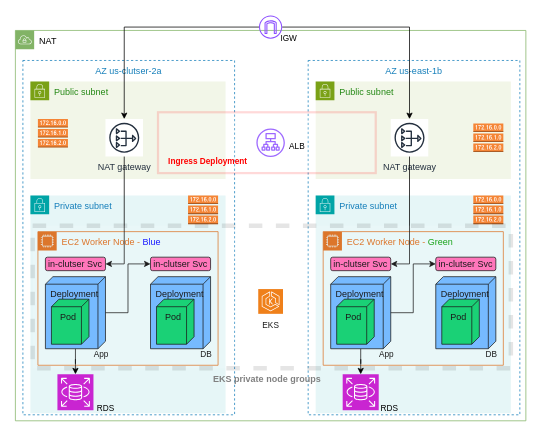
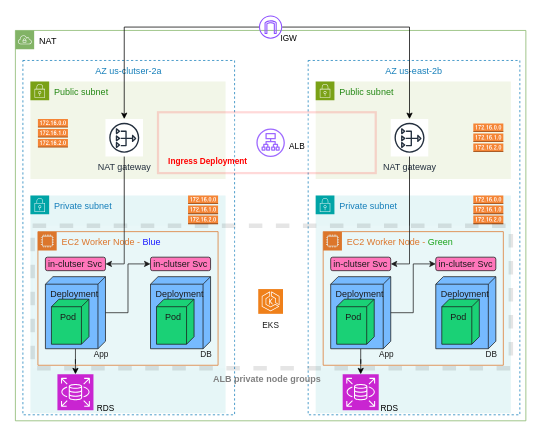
(414, 71) -> (414, 71)
(267, 379) -> (267, 379)
